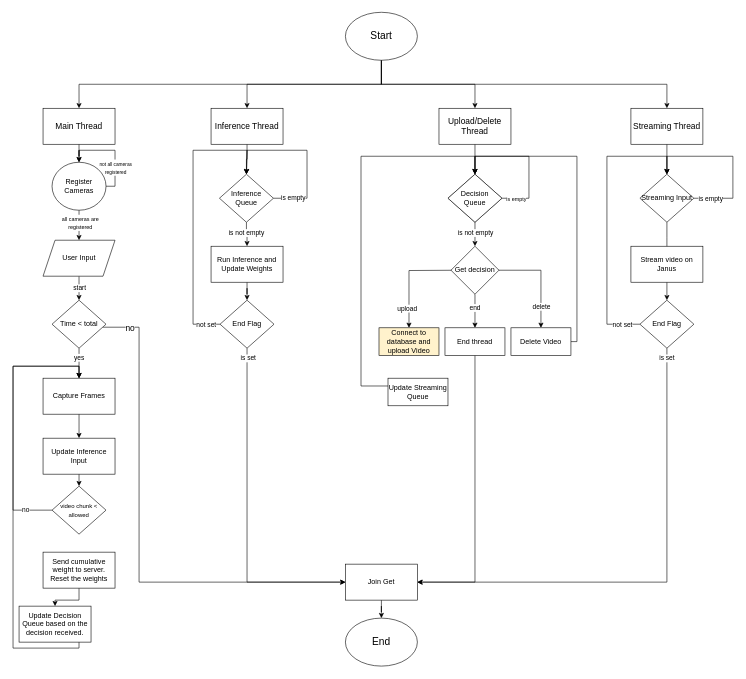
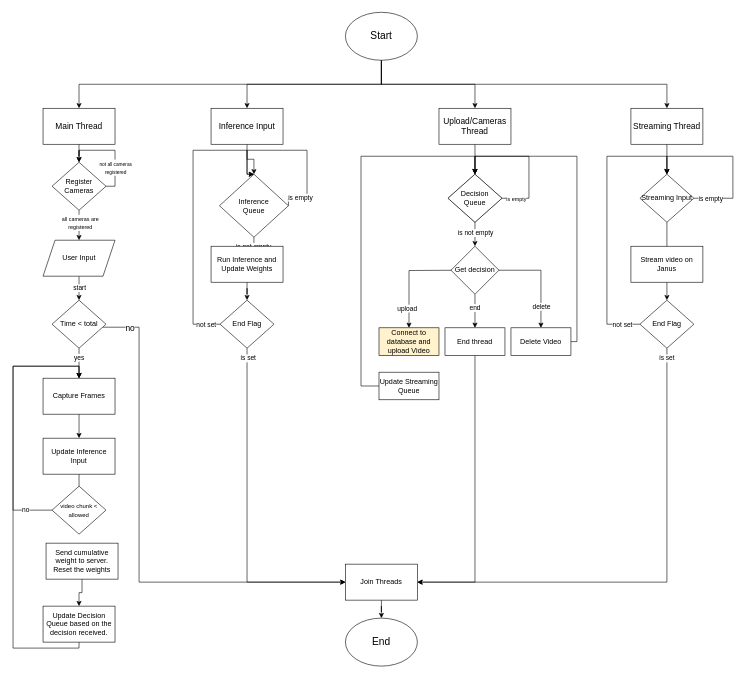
(247, 126) -> (247, 126)
(475, 126) -> (475, 126)
(79, 186) -> (79, 186)
(246, 198) -> (254, 206)
(418, 392) -> (409, 386)
(79, 480) -> (79, 482)
(79, 570) -> (82, 561)
(381, 582) -> (381, 582)
(55, 624) -> (79, 624)
